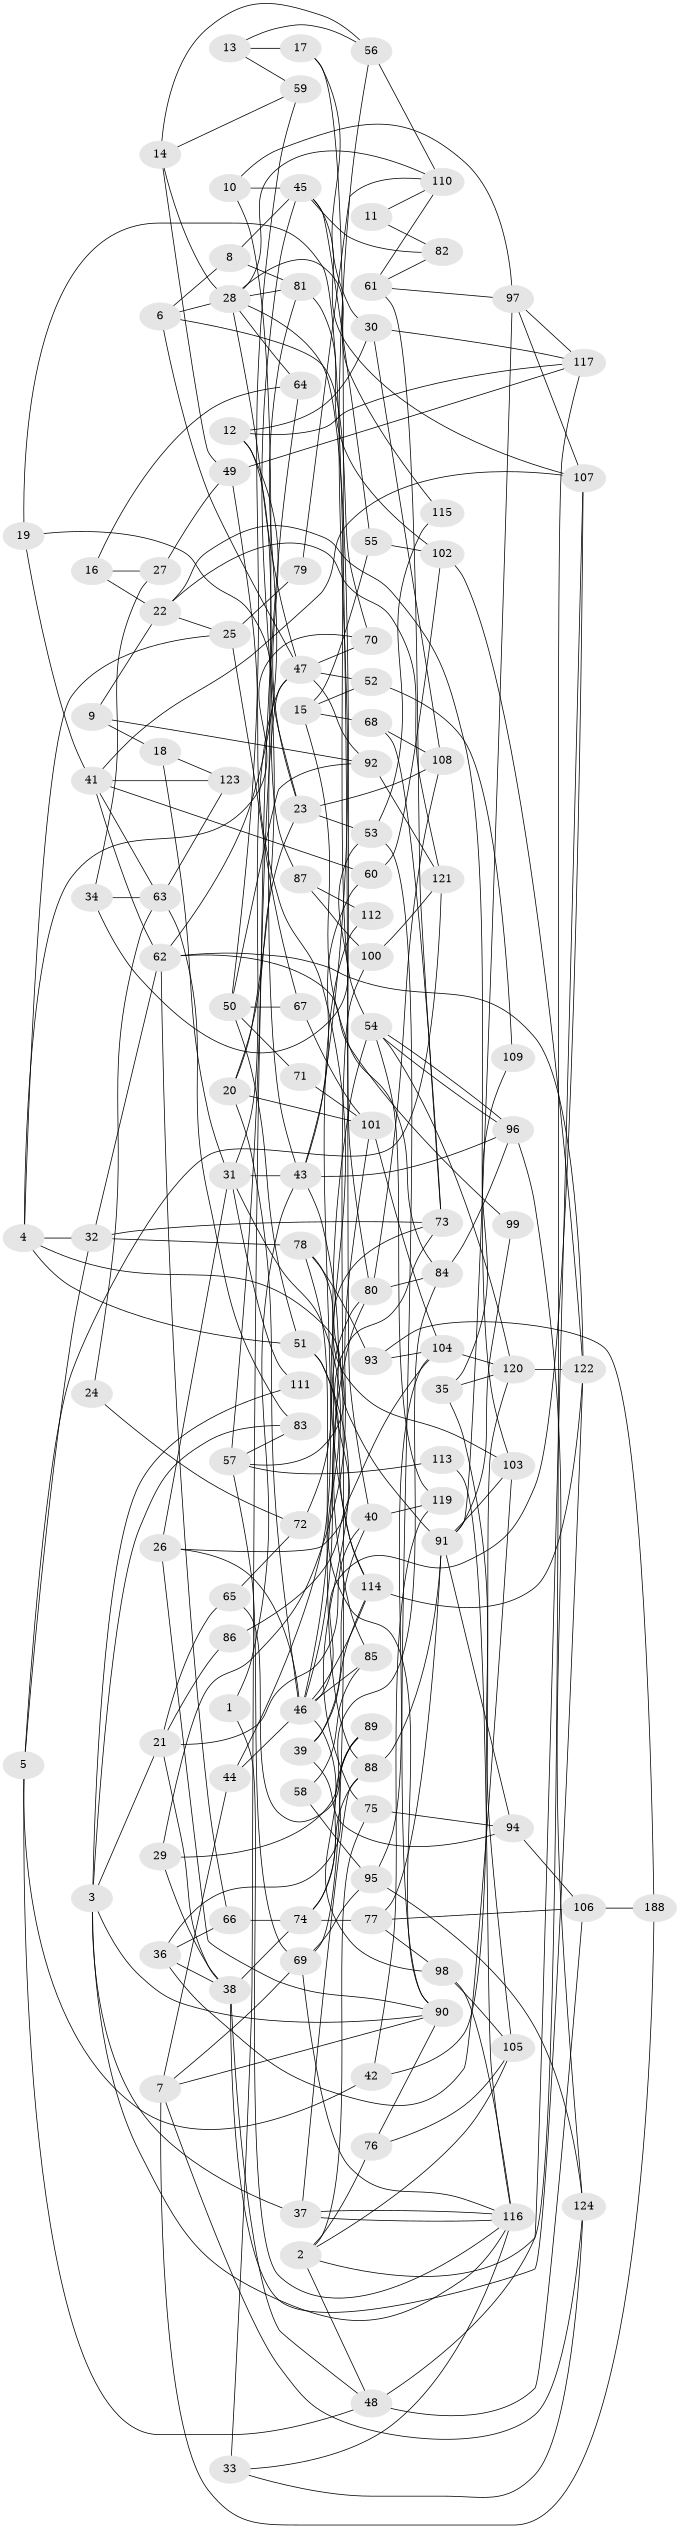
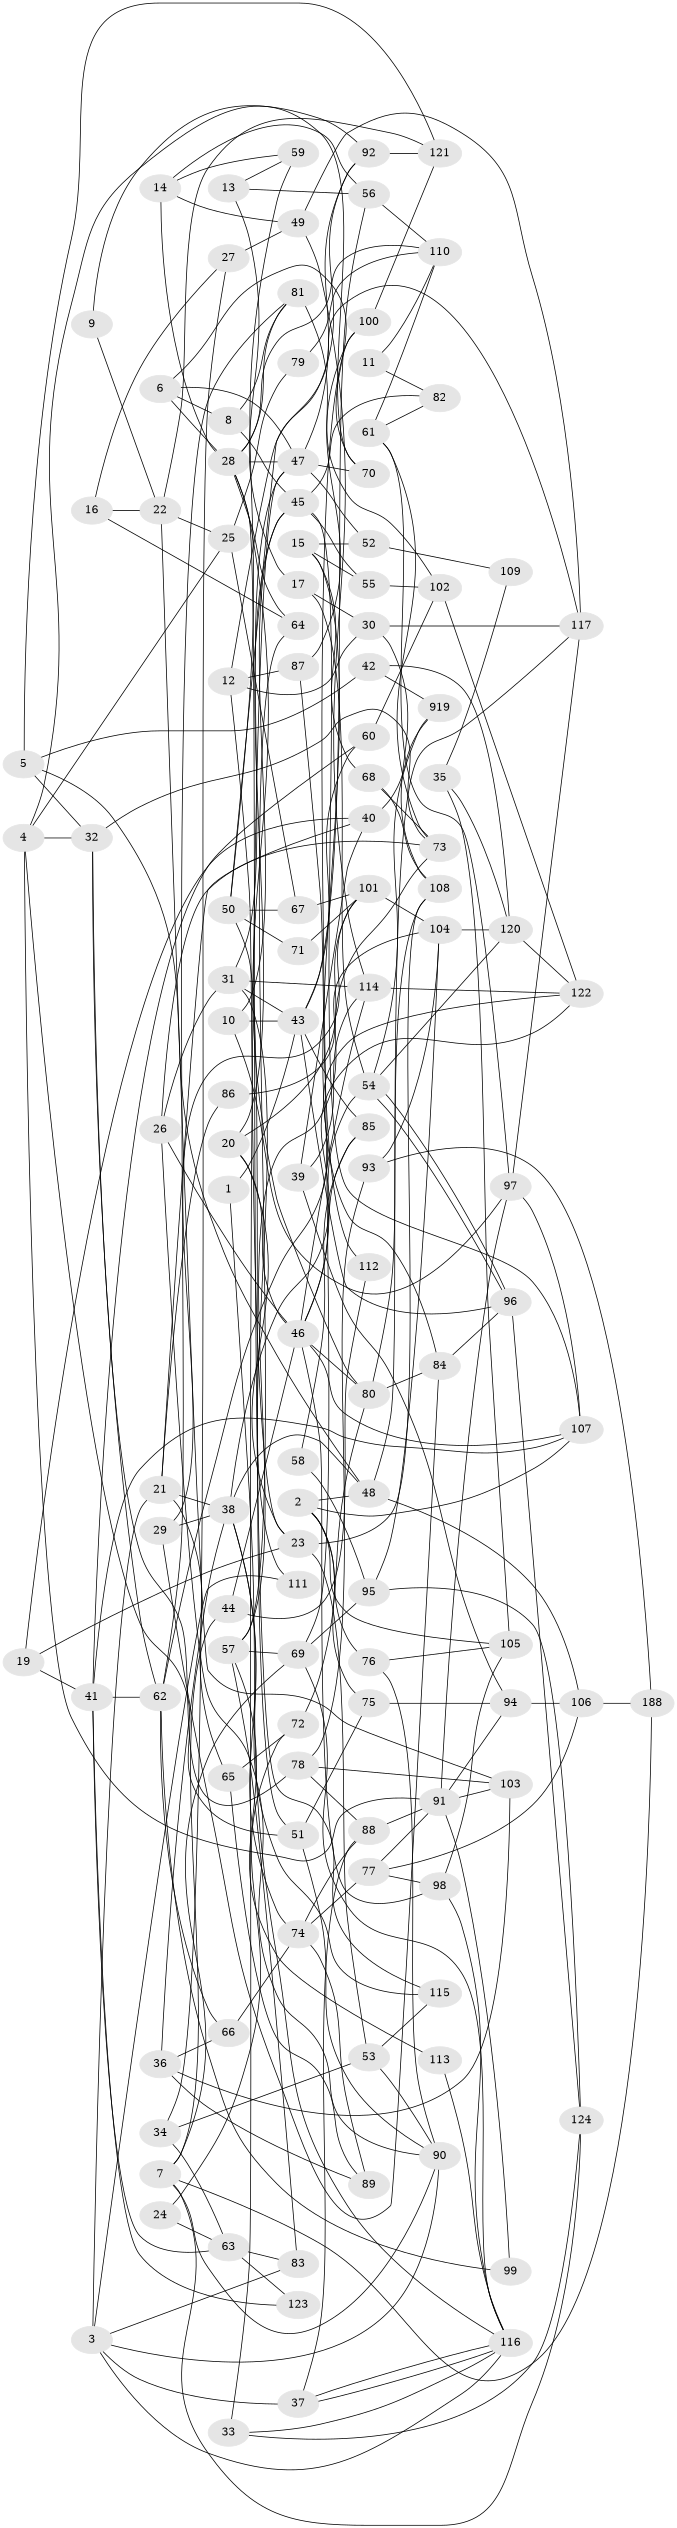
(160, 752) -> none
(442, 1501) -> (440, 708)
none -> (275, 1851)
